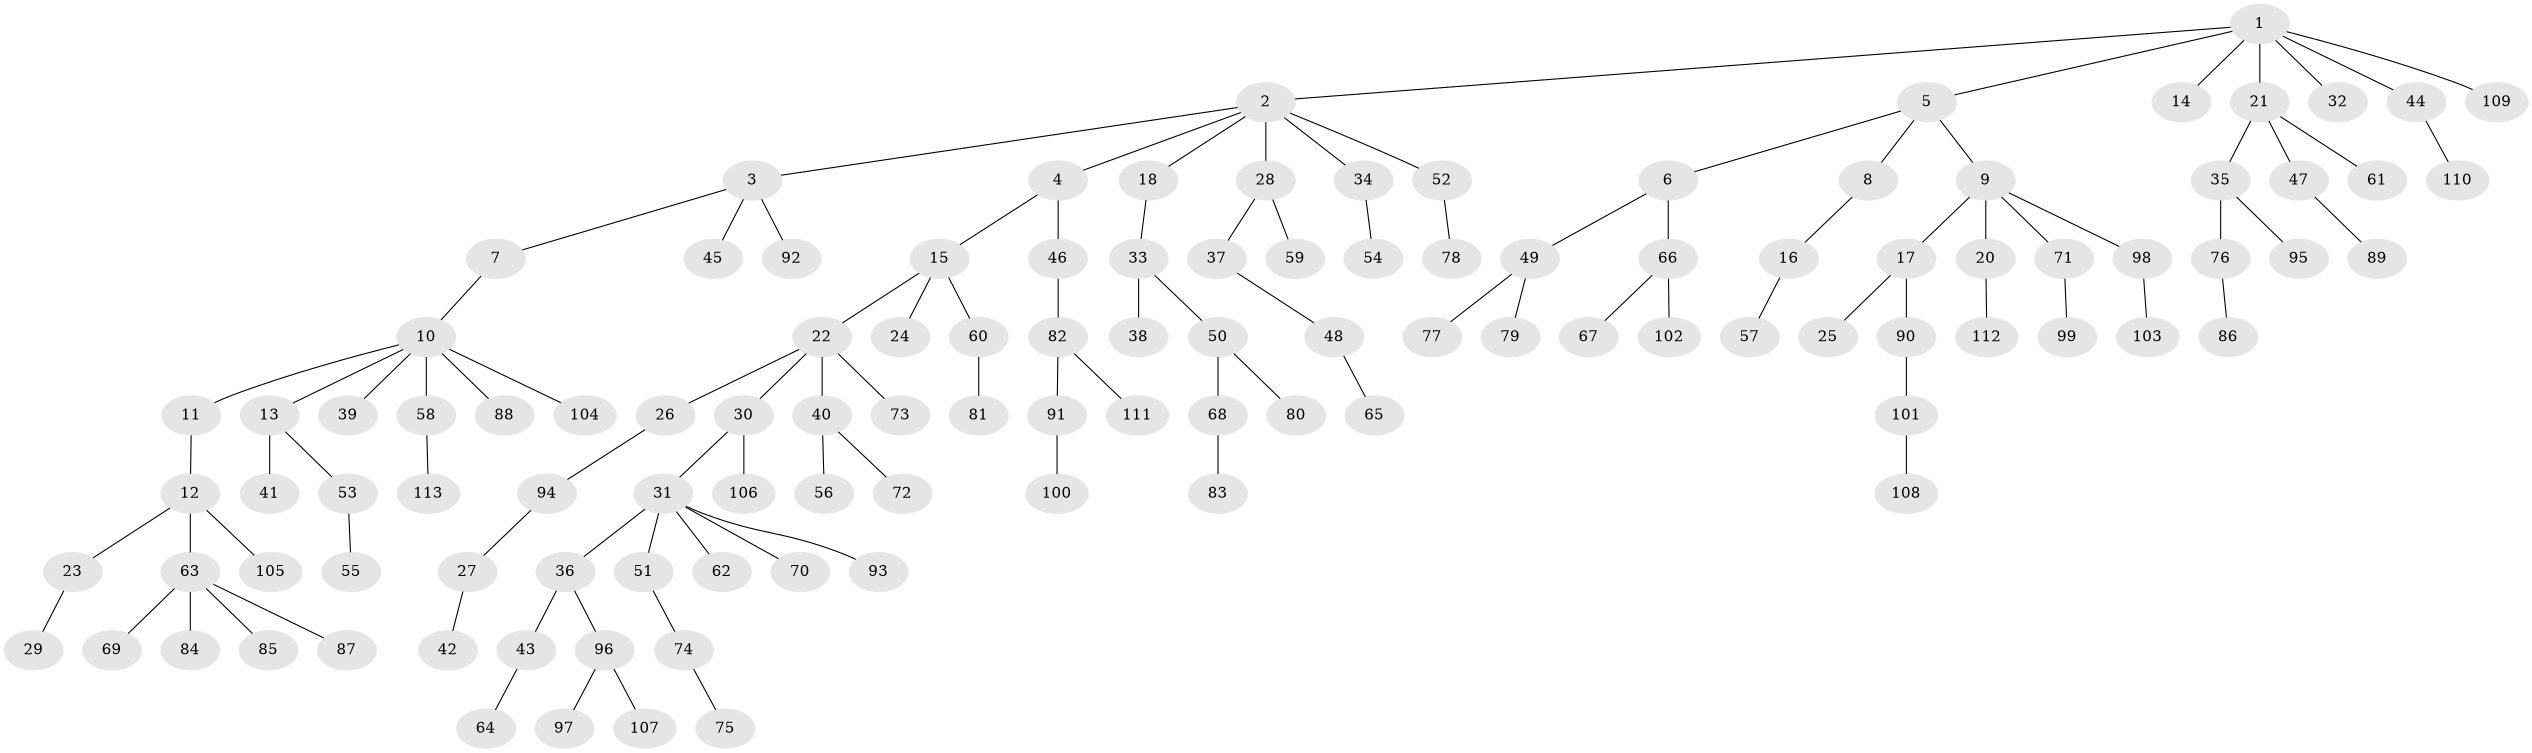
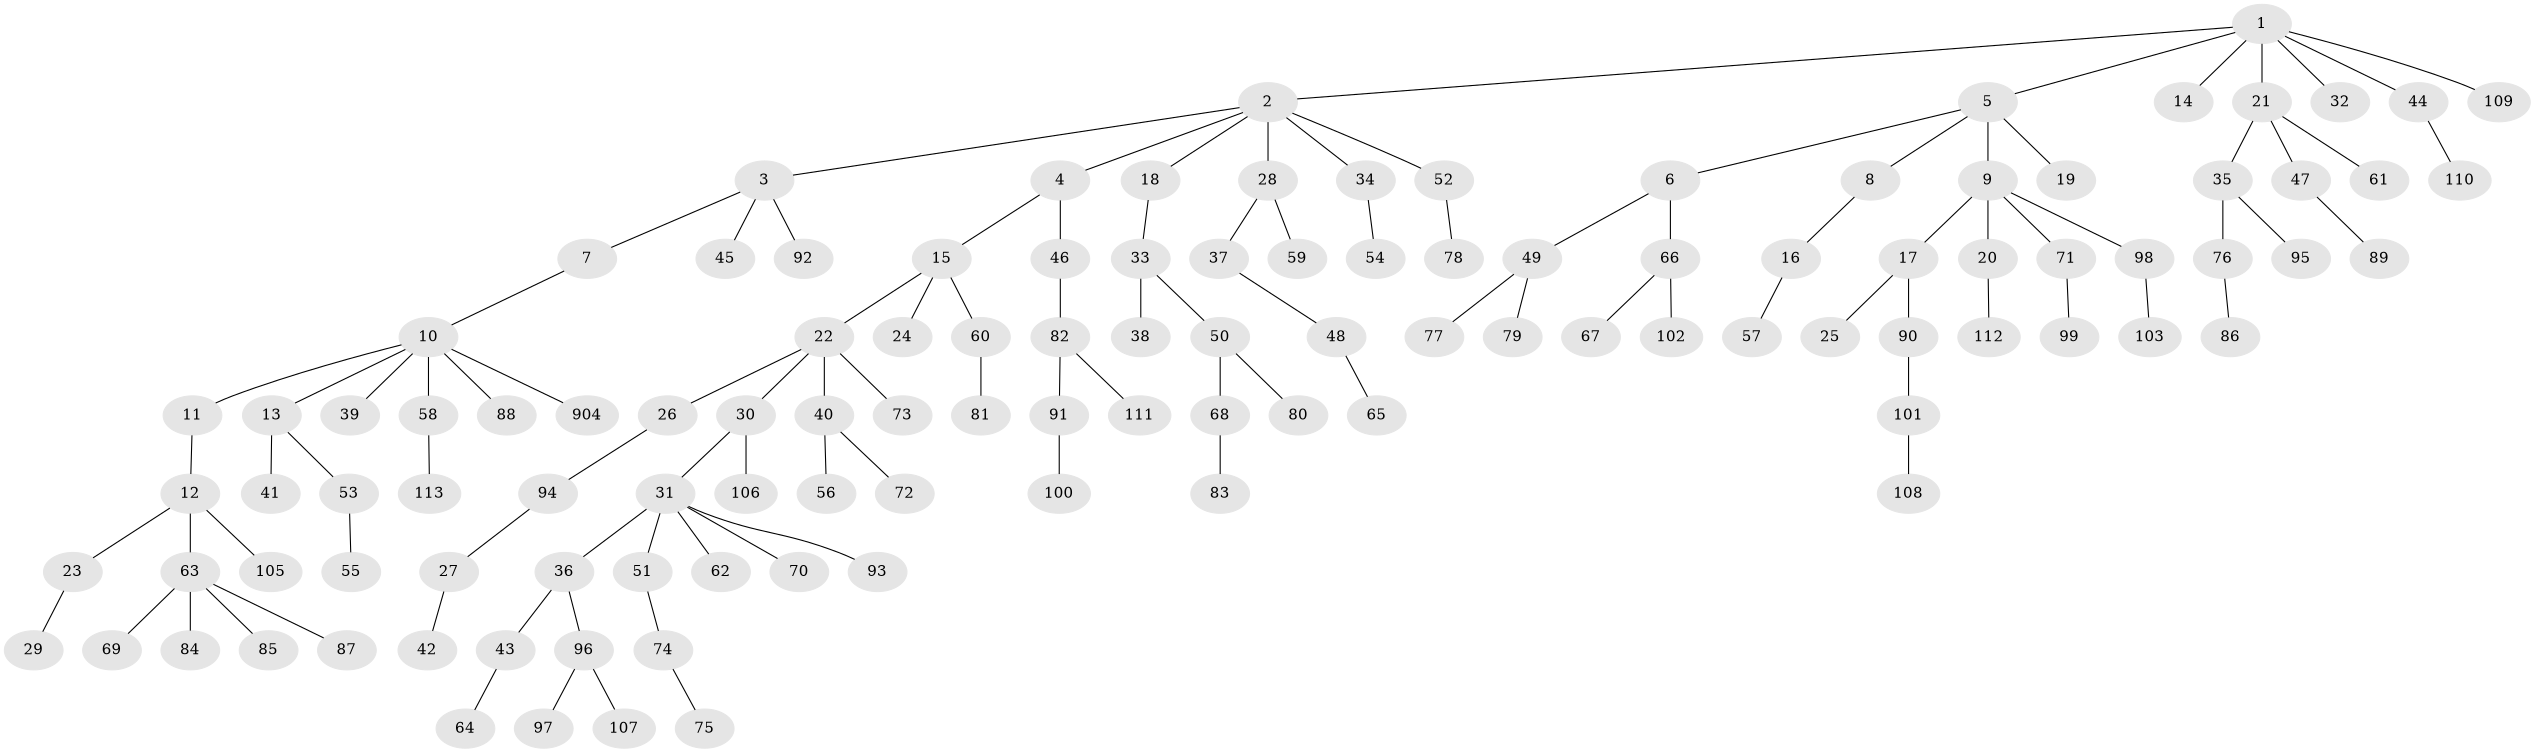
none -> (2066, 181)
(585, 415) -> (587, 415)
